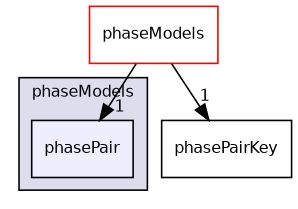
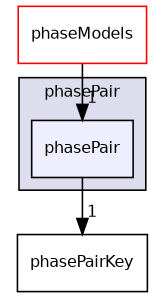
(186, 85) -> (82, 200)
(83, 93) -> (82, 93)
